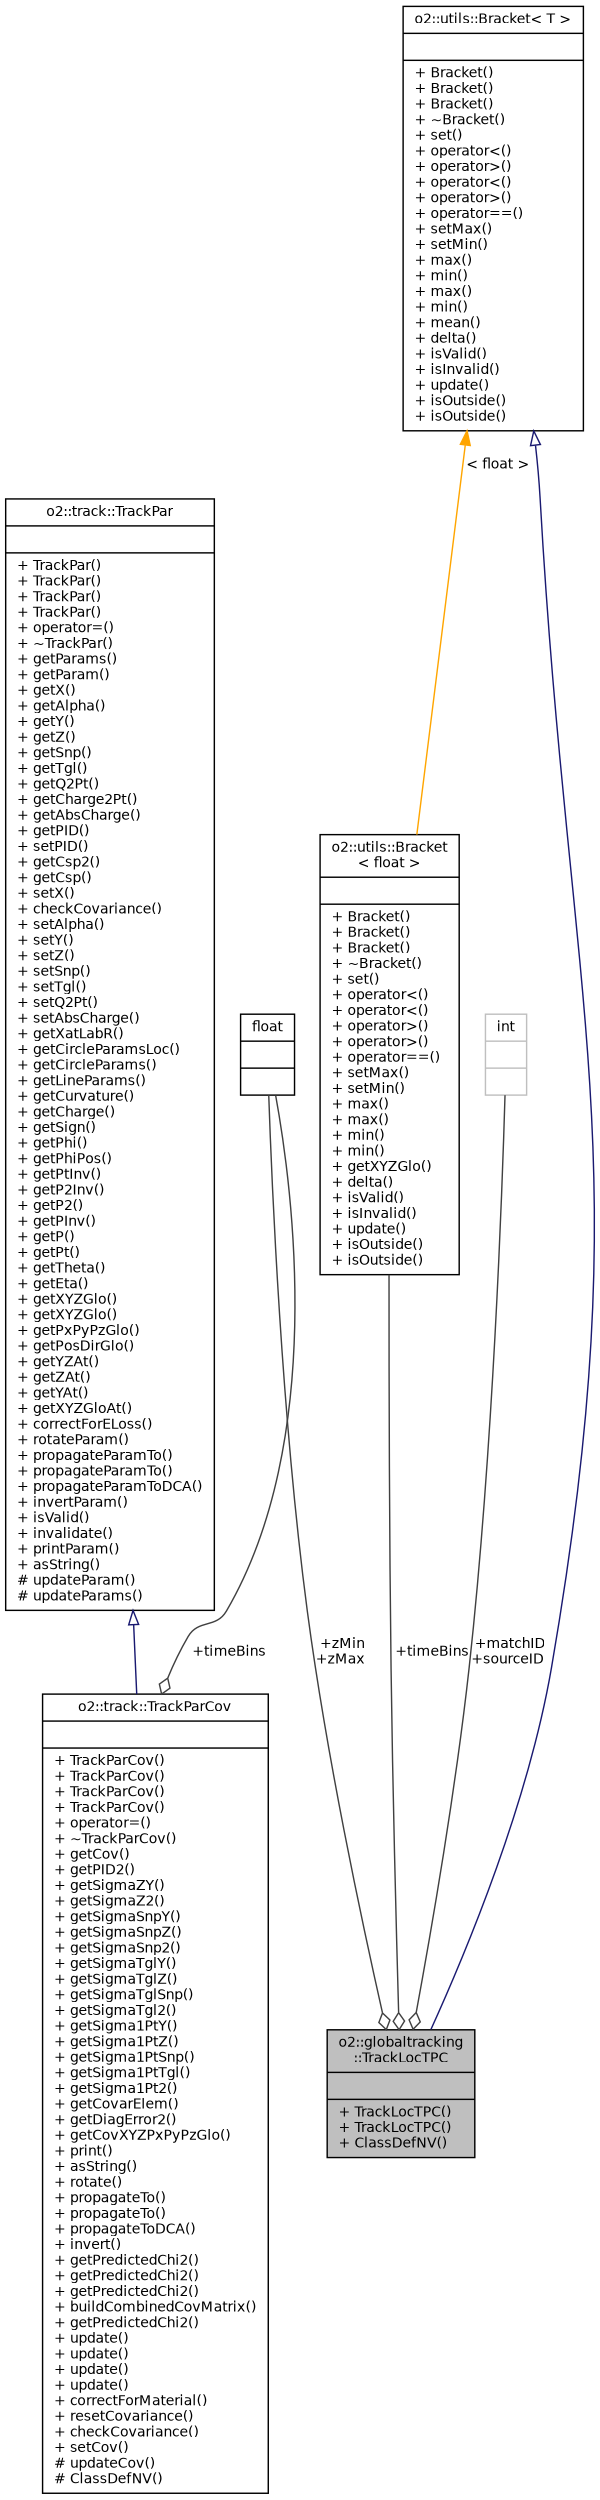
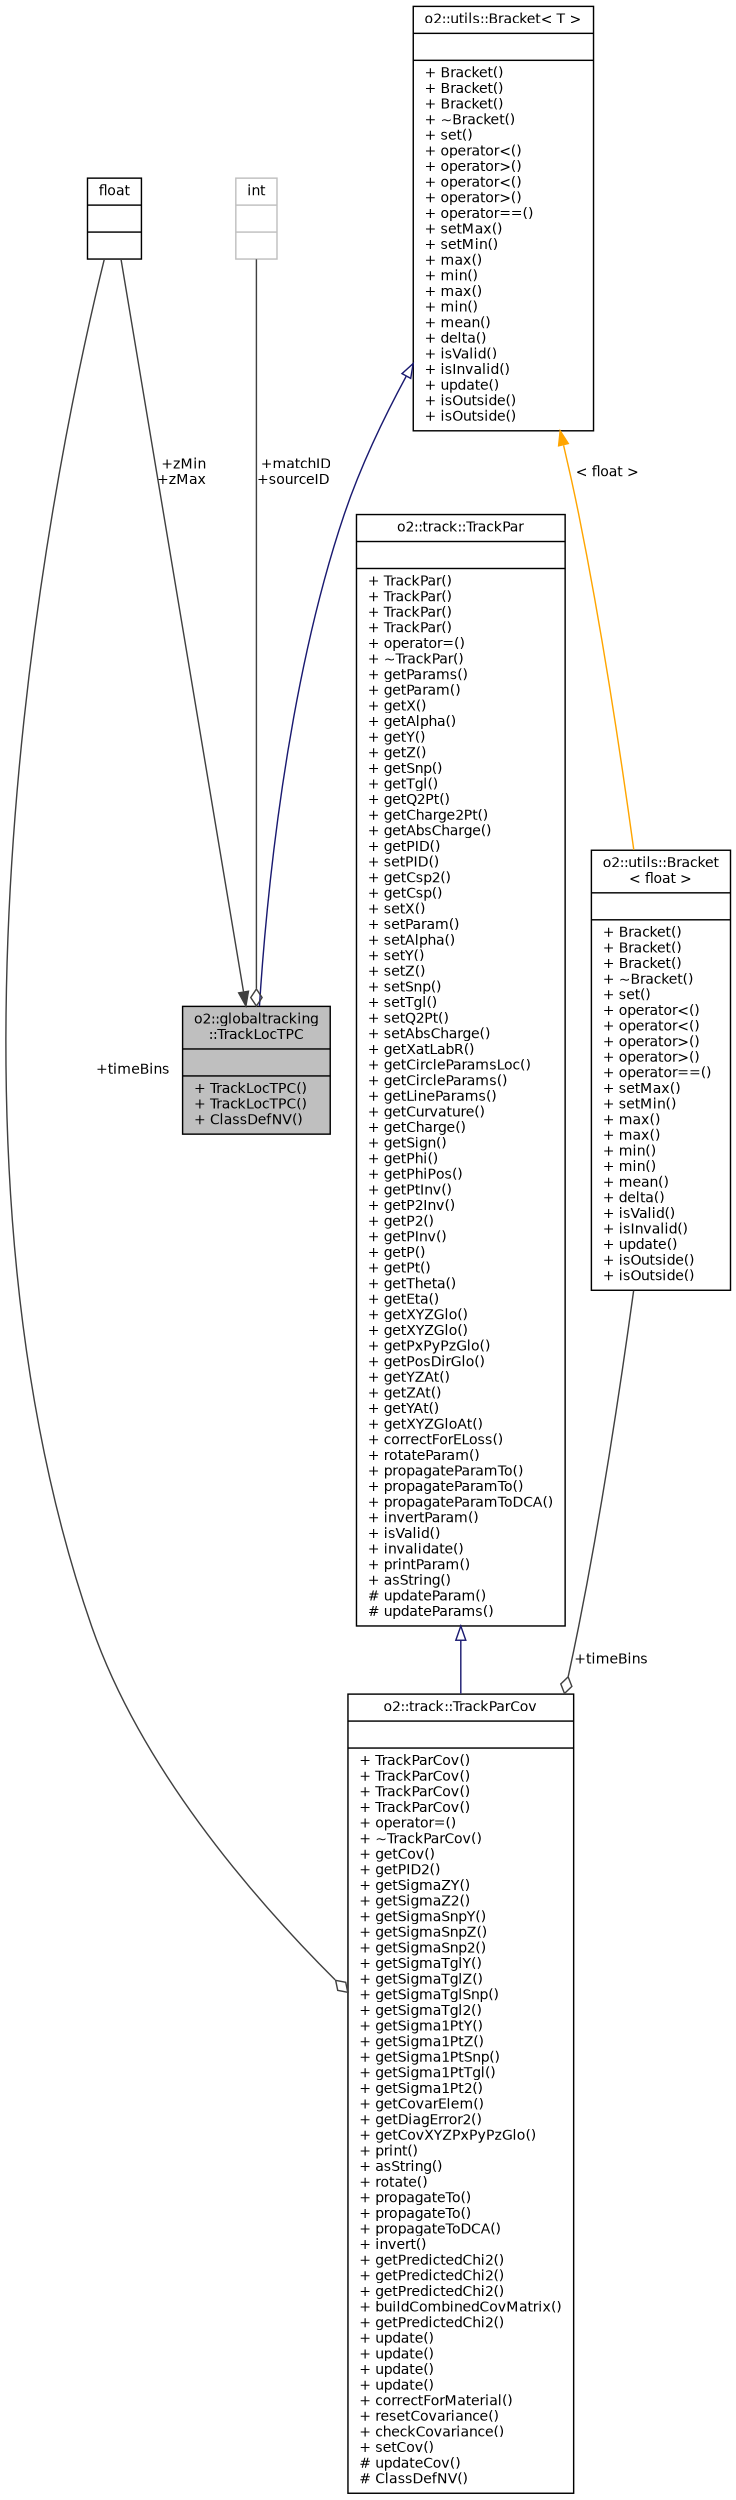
(90, 909) -> (414, 925)
(382, 1167) -> (636, 1182)
(301, 1557) -> (182, 625)
(391, 1644) -> (604, 1484)
